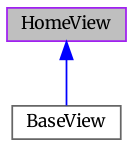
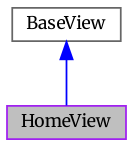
(66, 83) -> (66, 83)
